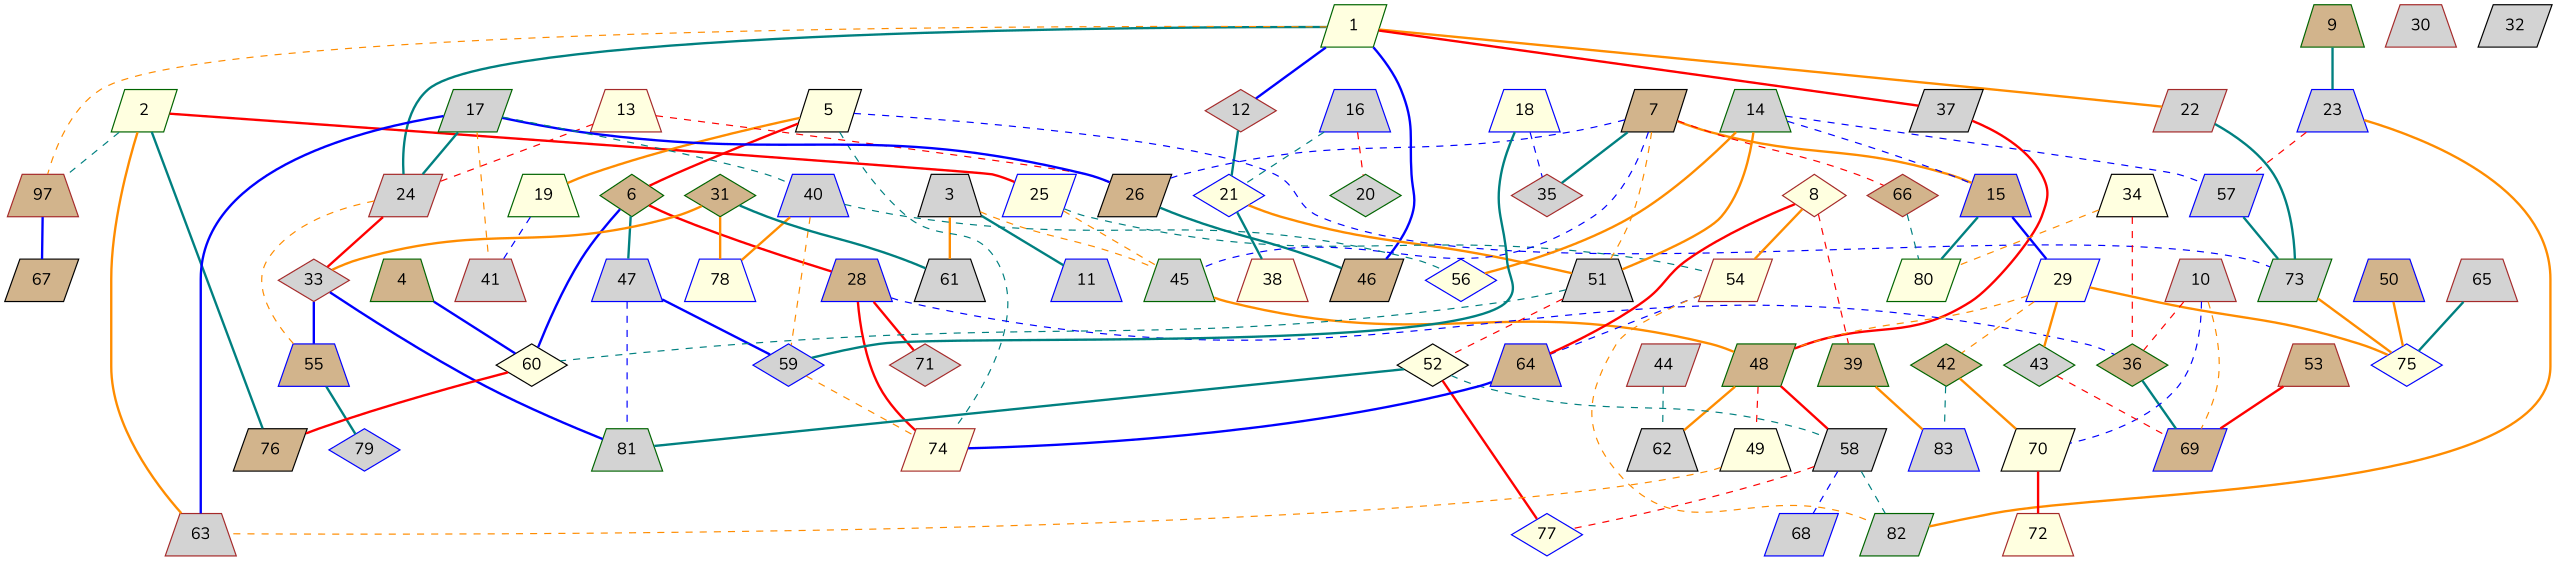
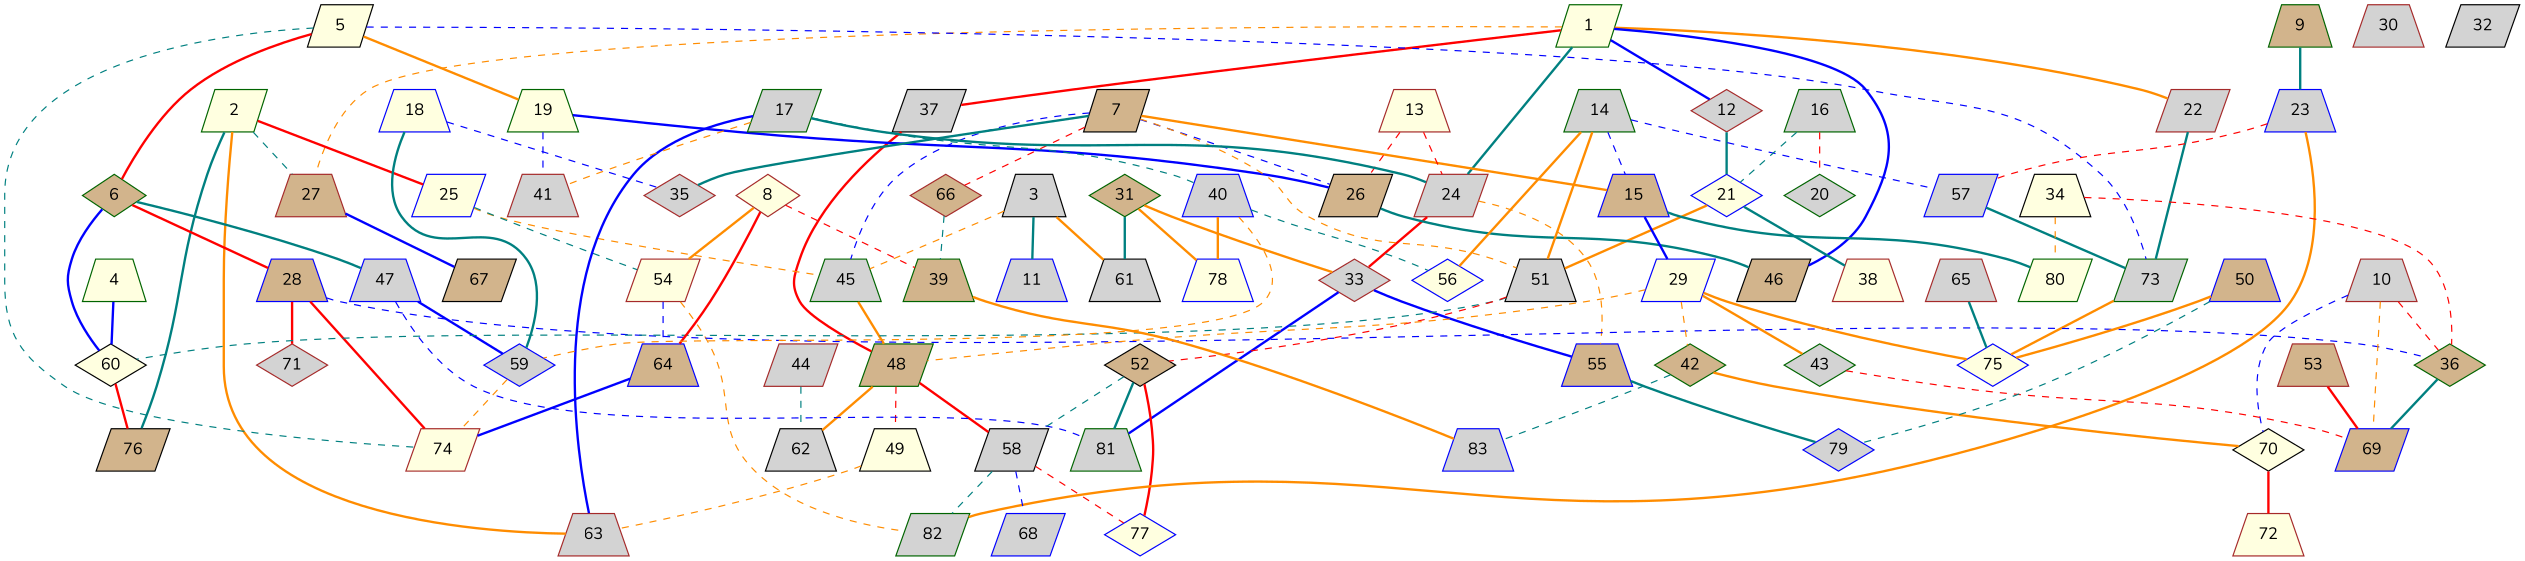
(1355, 111) -> (1820, 111)
(807, 145) -> (857, 141)
(43, 196) -> (311, 196)
(1913, 237) -> (943, 230)
(402, 280) -> (114, 280)
(1433, 365) -> (1140, 365)
none -> (2041, 385)
(2038, 450) -> (2268, 450)
